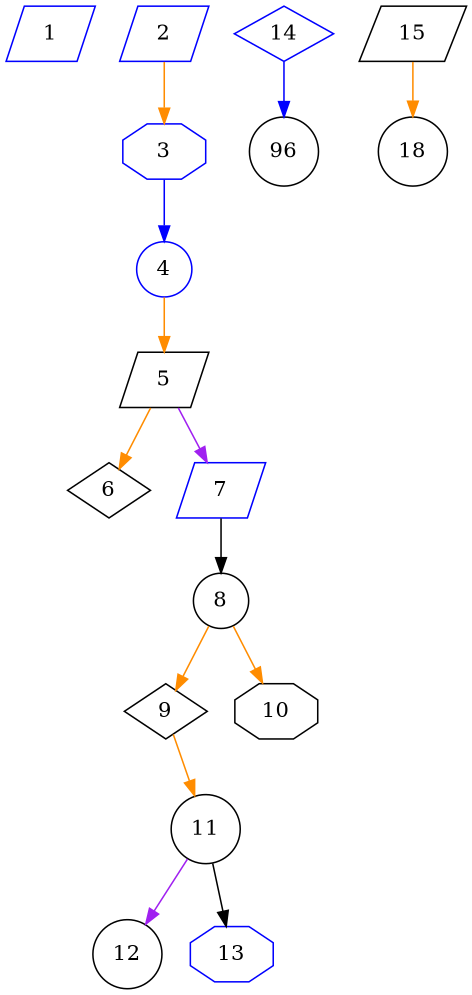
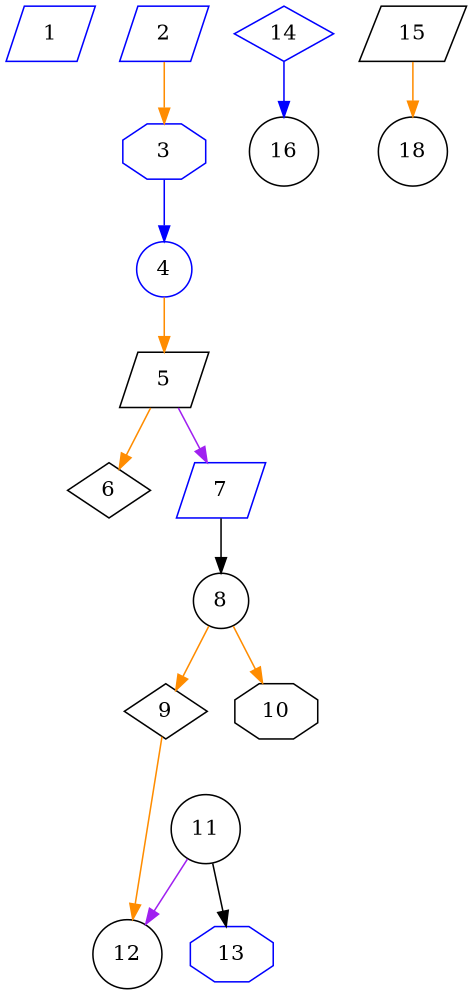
(284, 152) -> (284, 152)
(181, 758) -> (149, 820)
